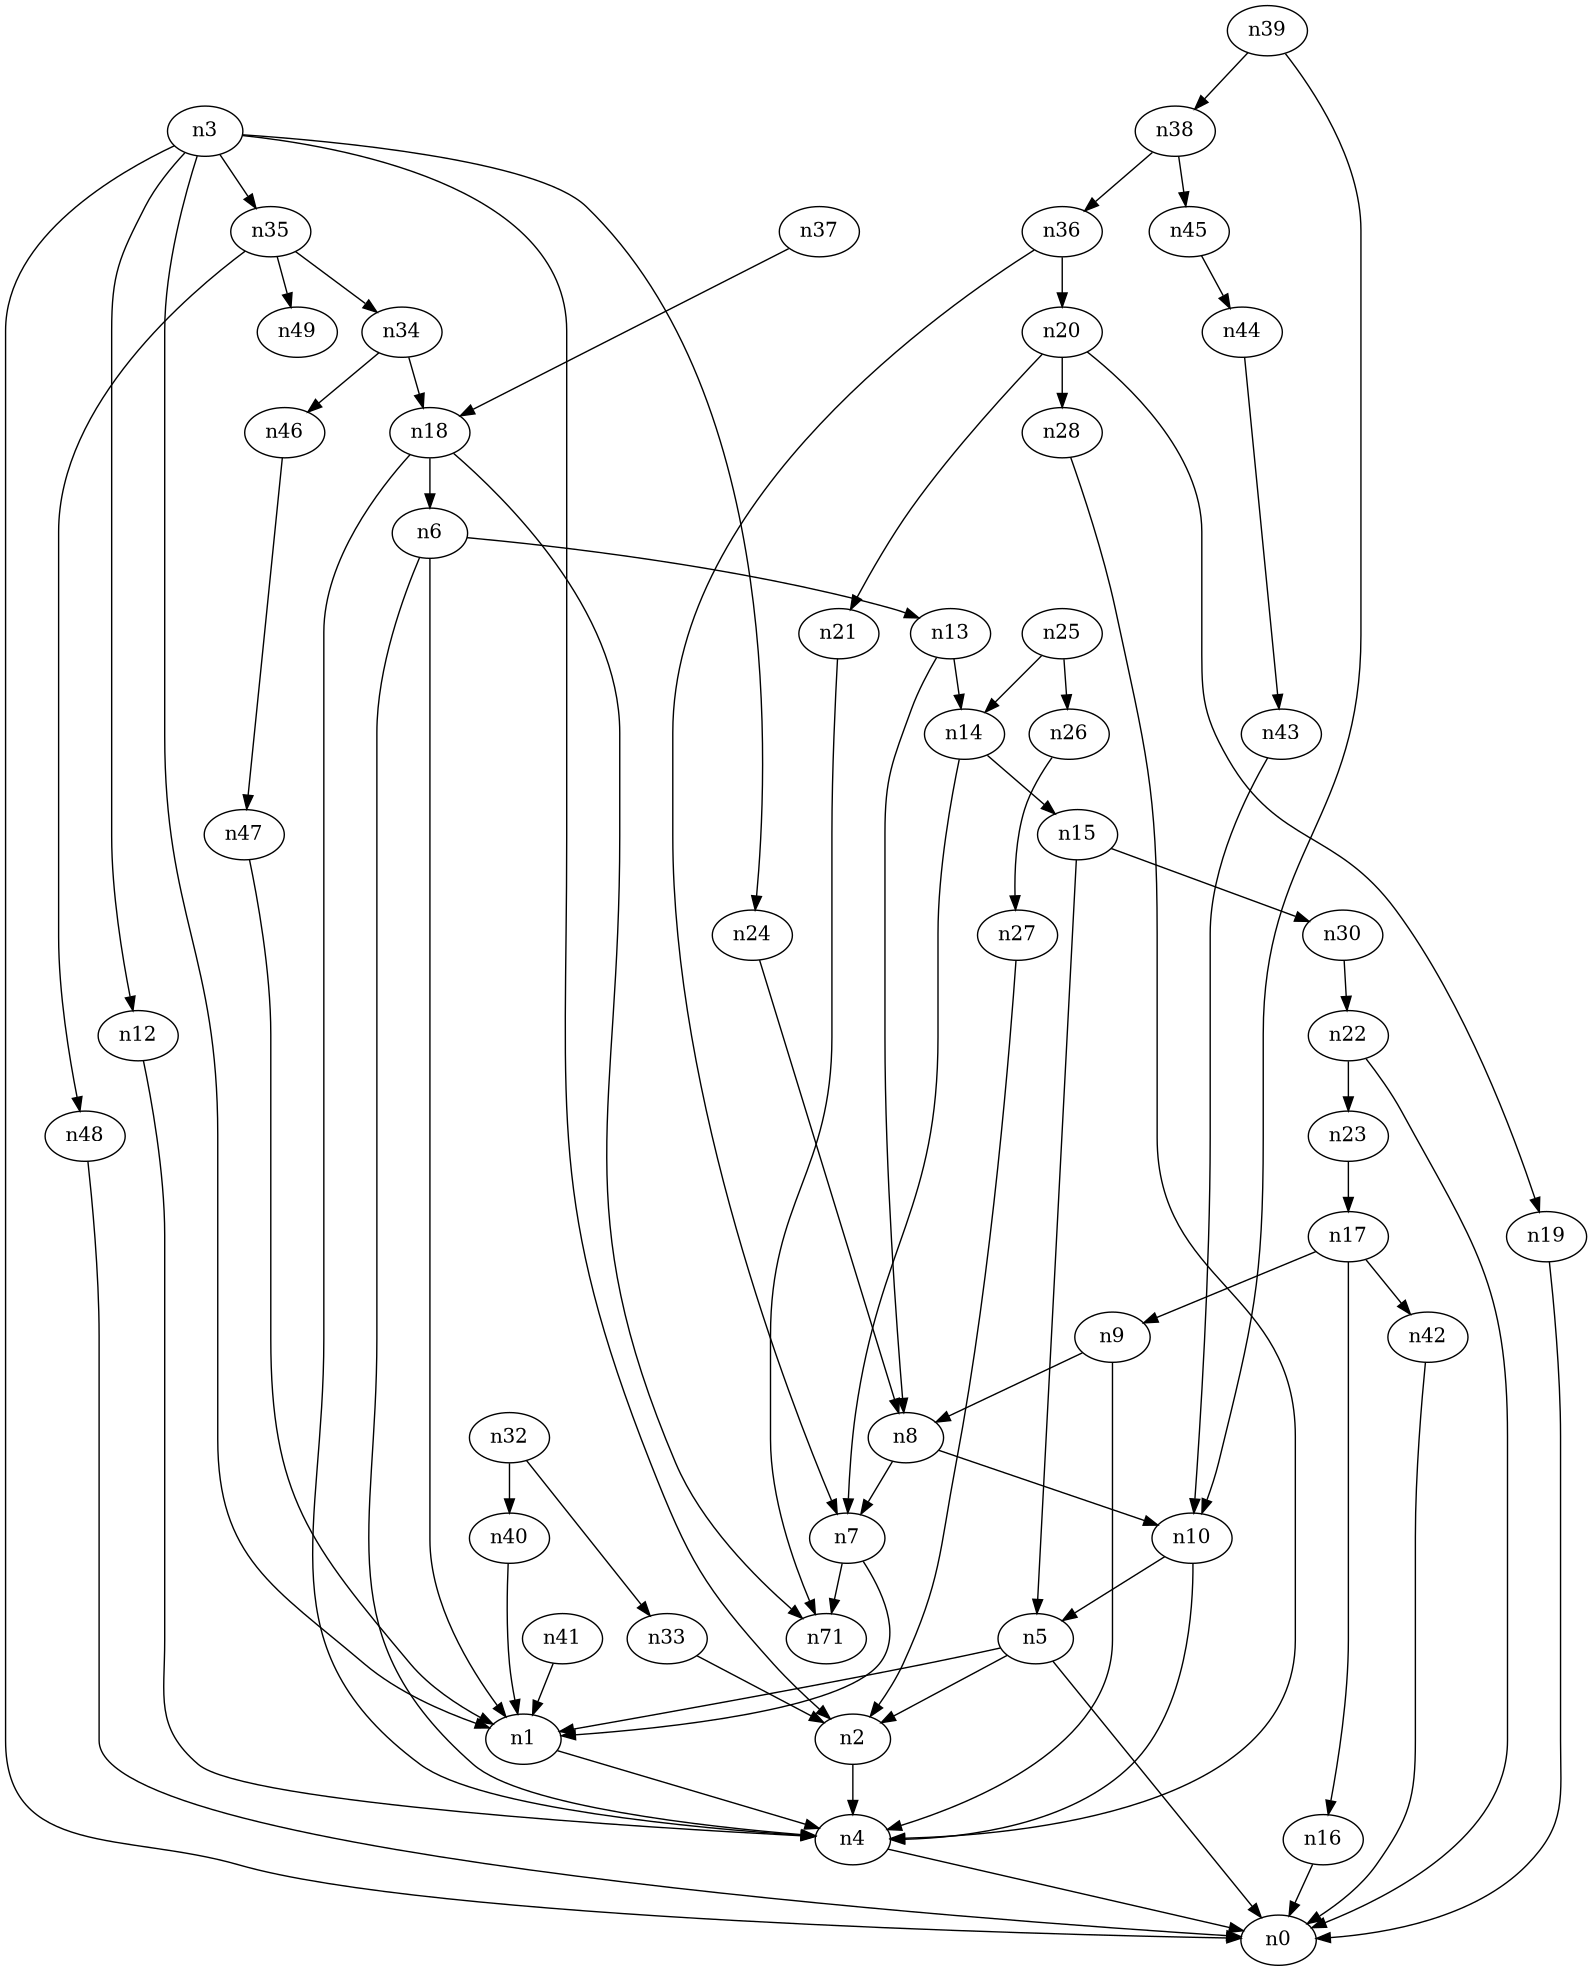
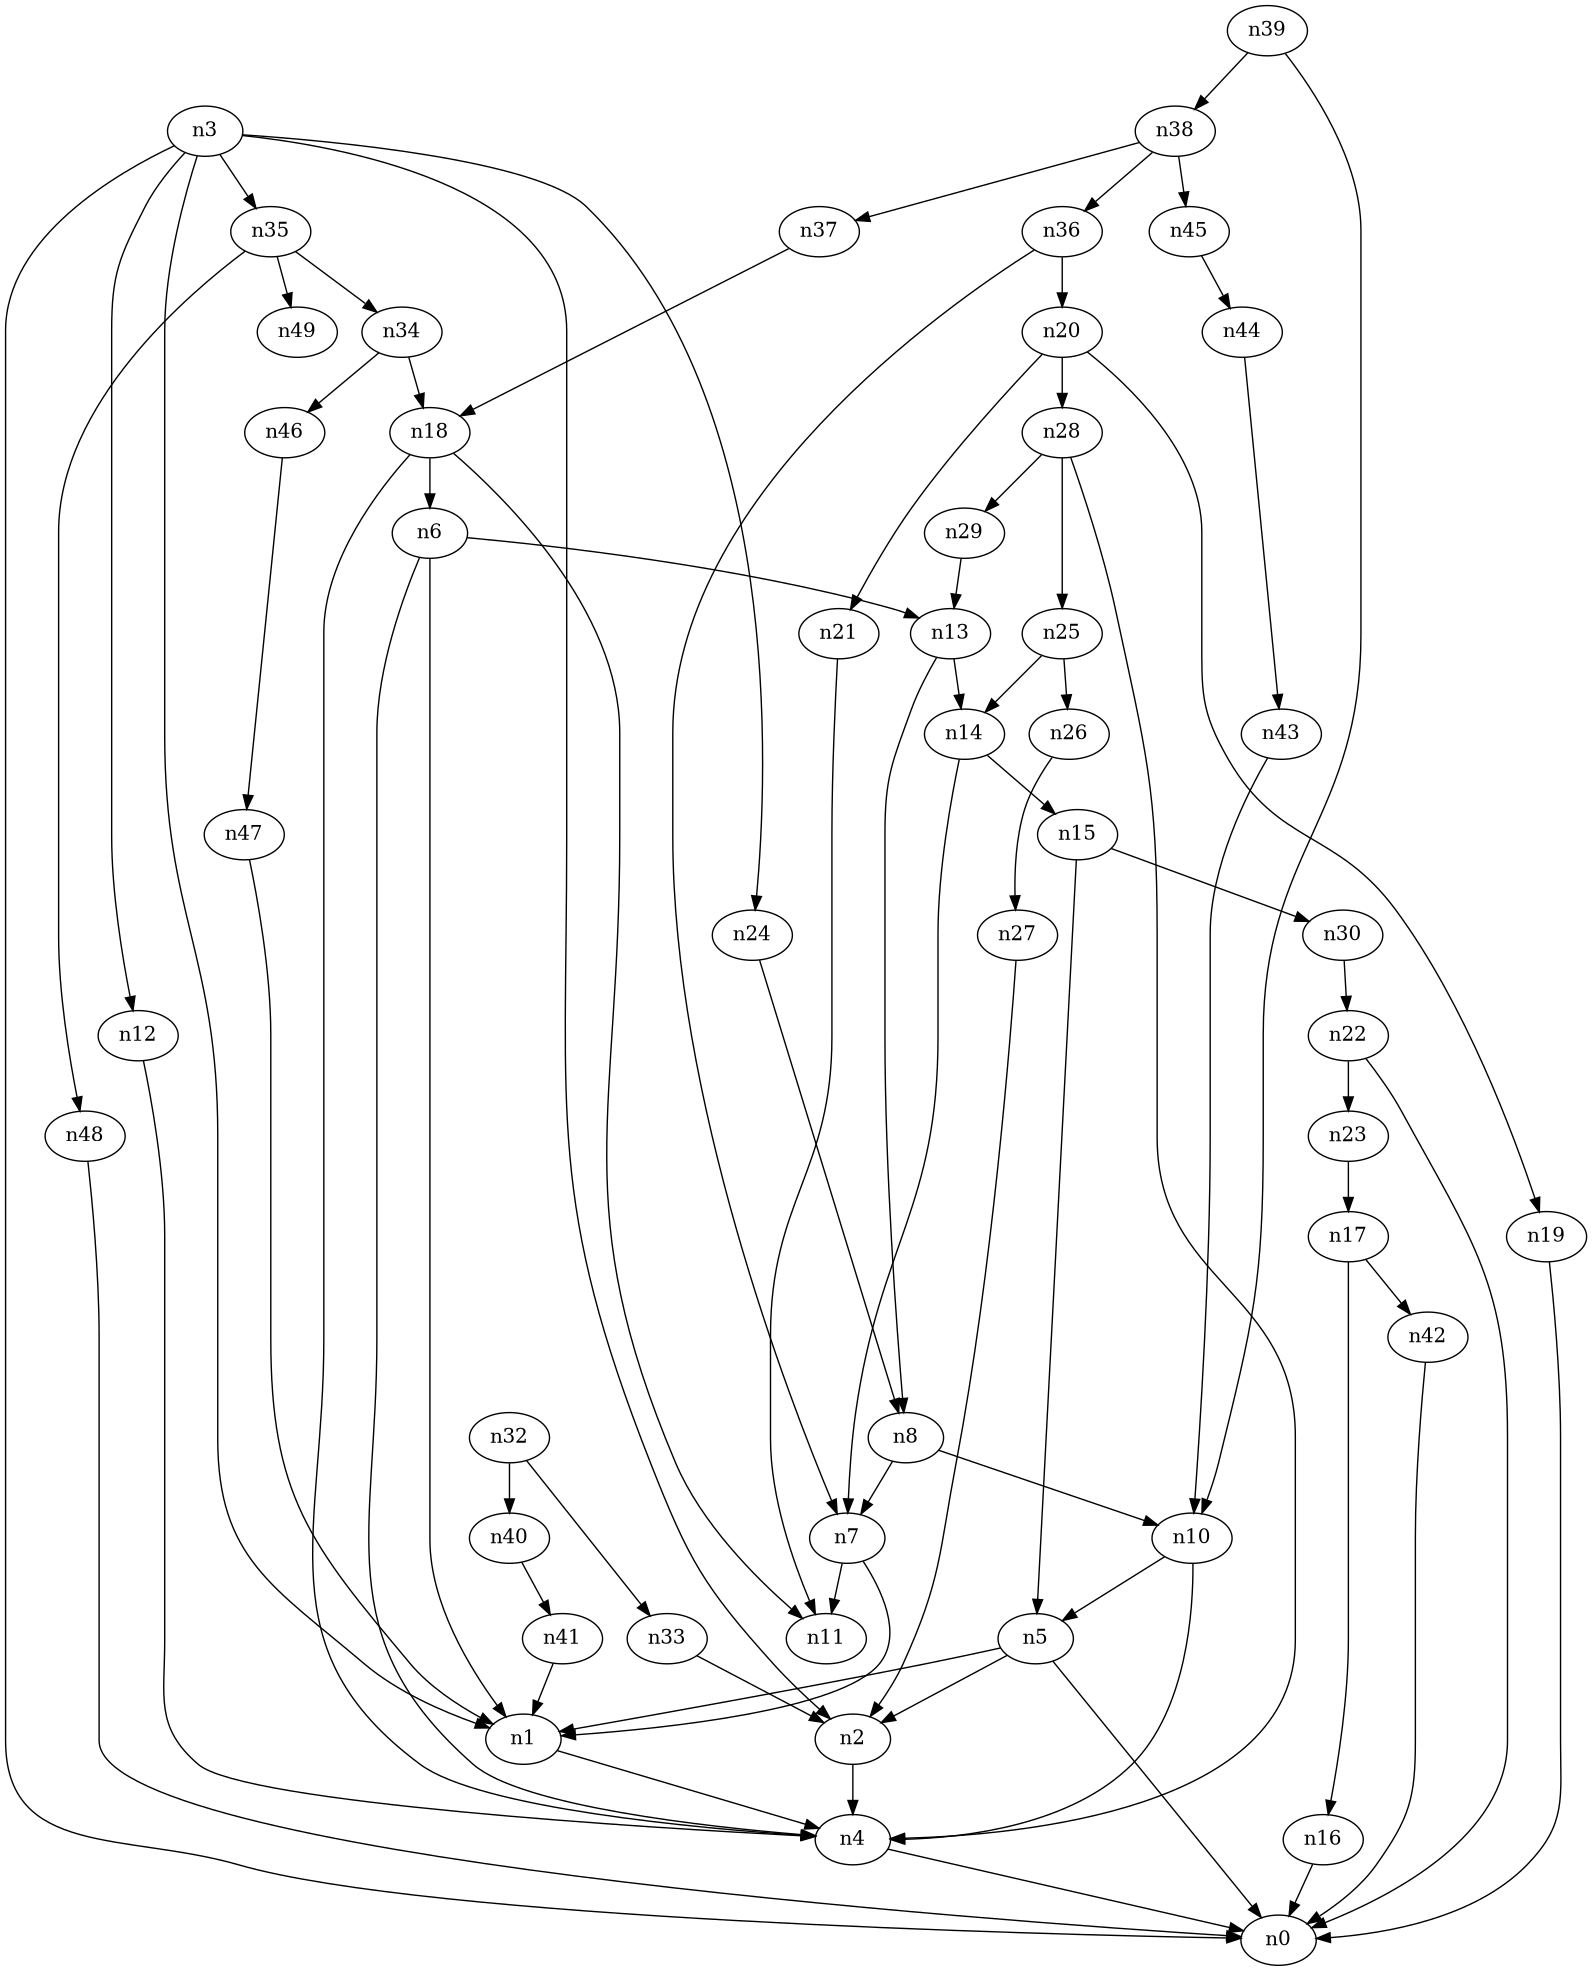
none -> (1004, 180)
none -> (1062, 526)
none -> (965, 533)
(1112, 1337) -> none
(508, 1632) -> (533, 1582)
(826, 1639) -> (826, 1639)
